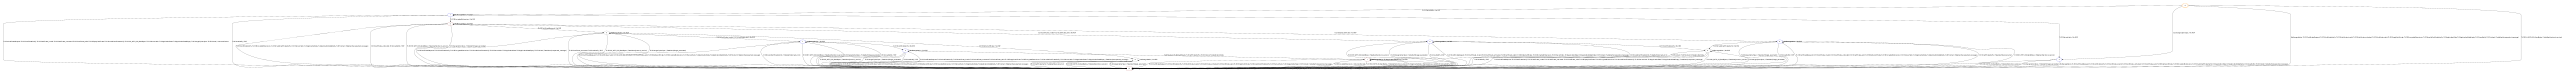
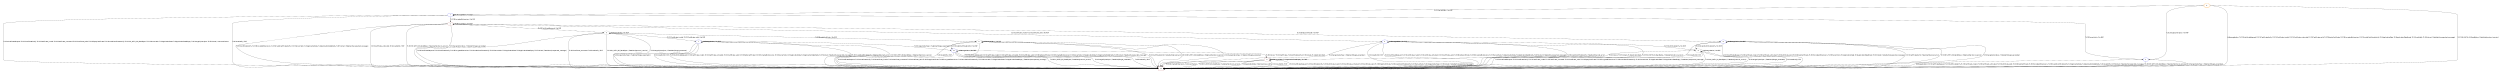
none -> (962, 43)
(904, 46) -> (932, 46)
